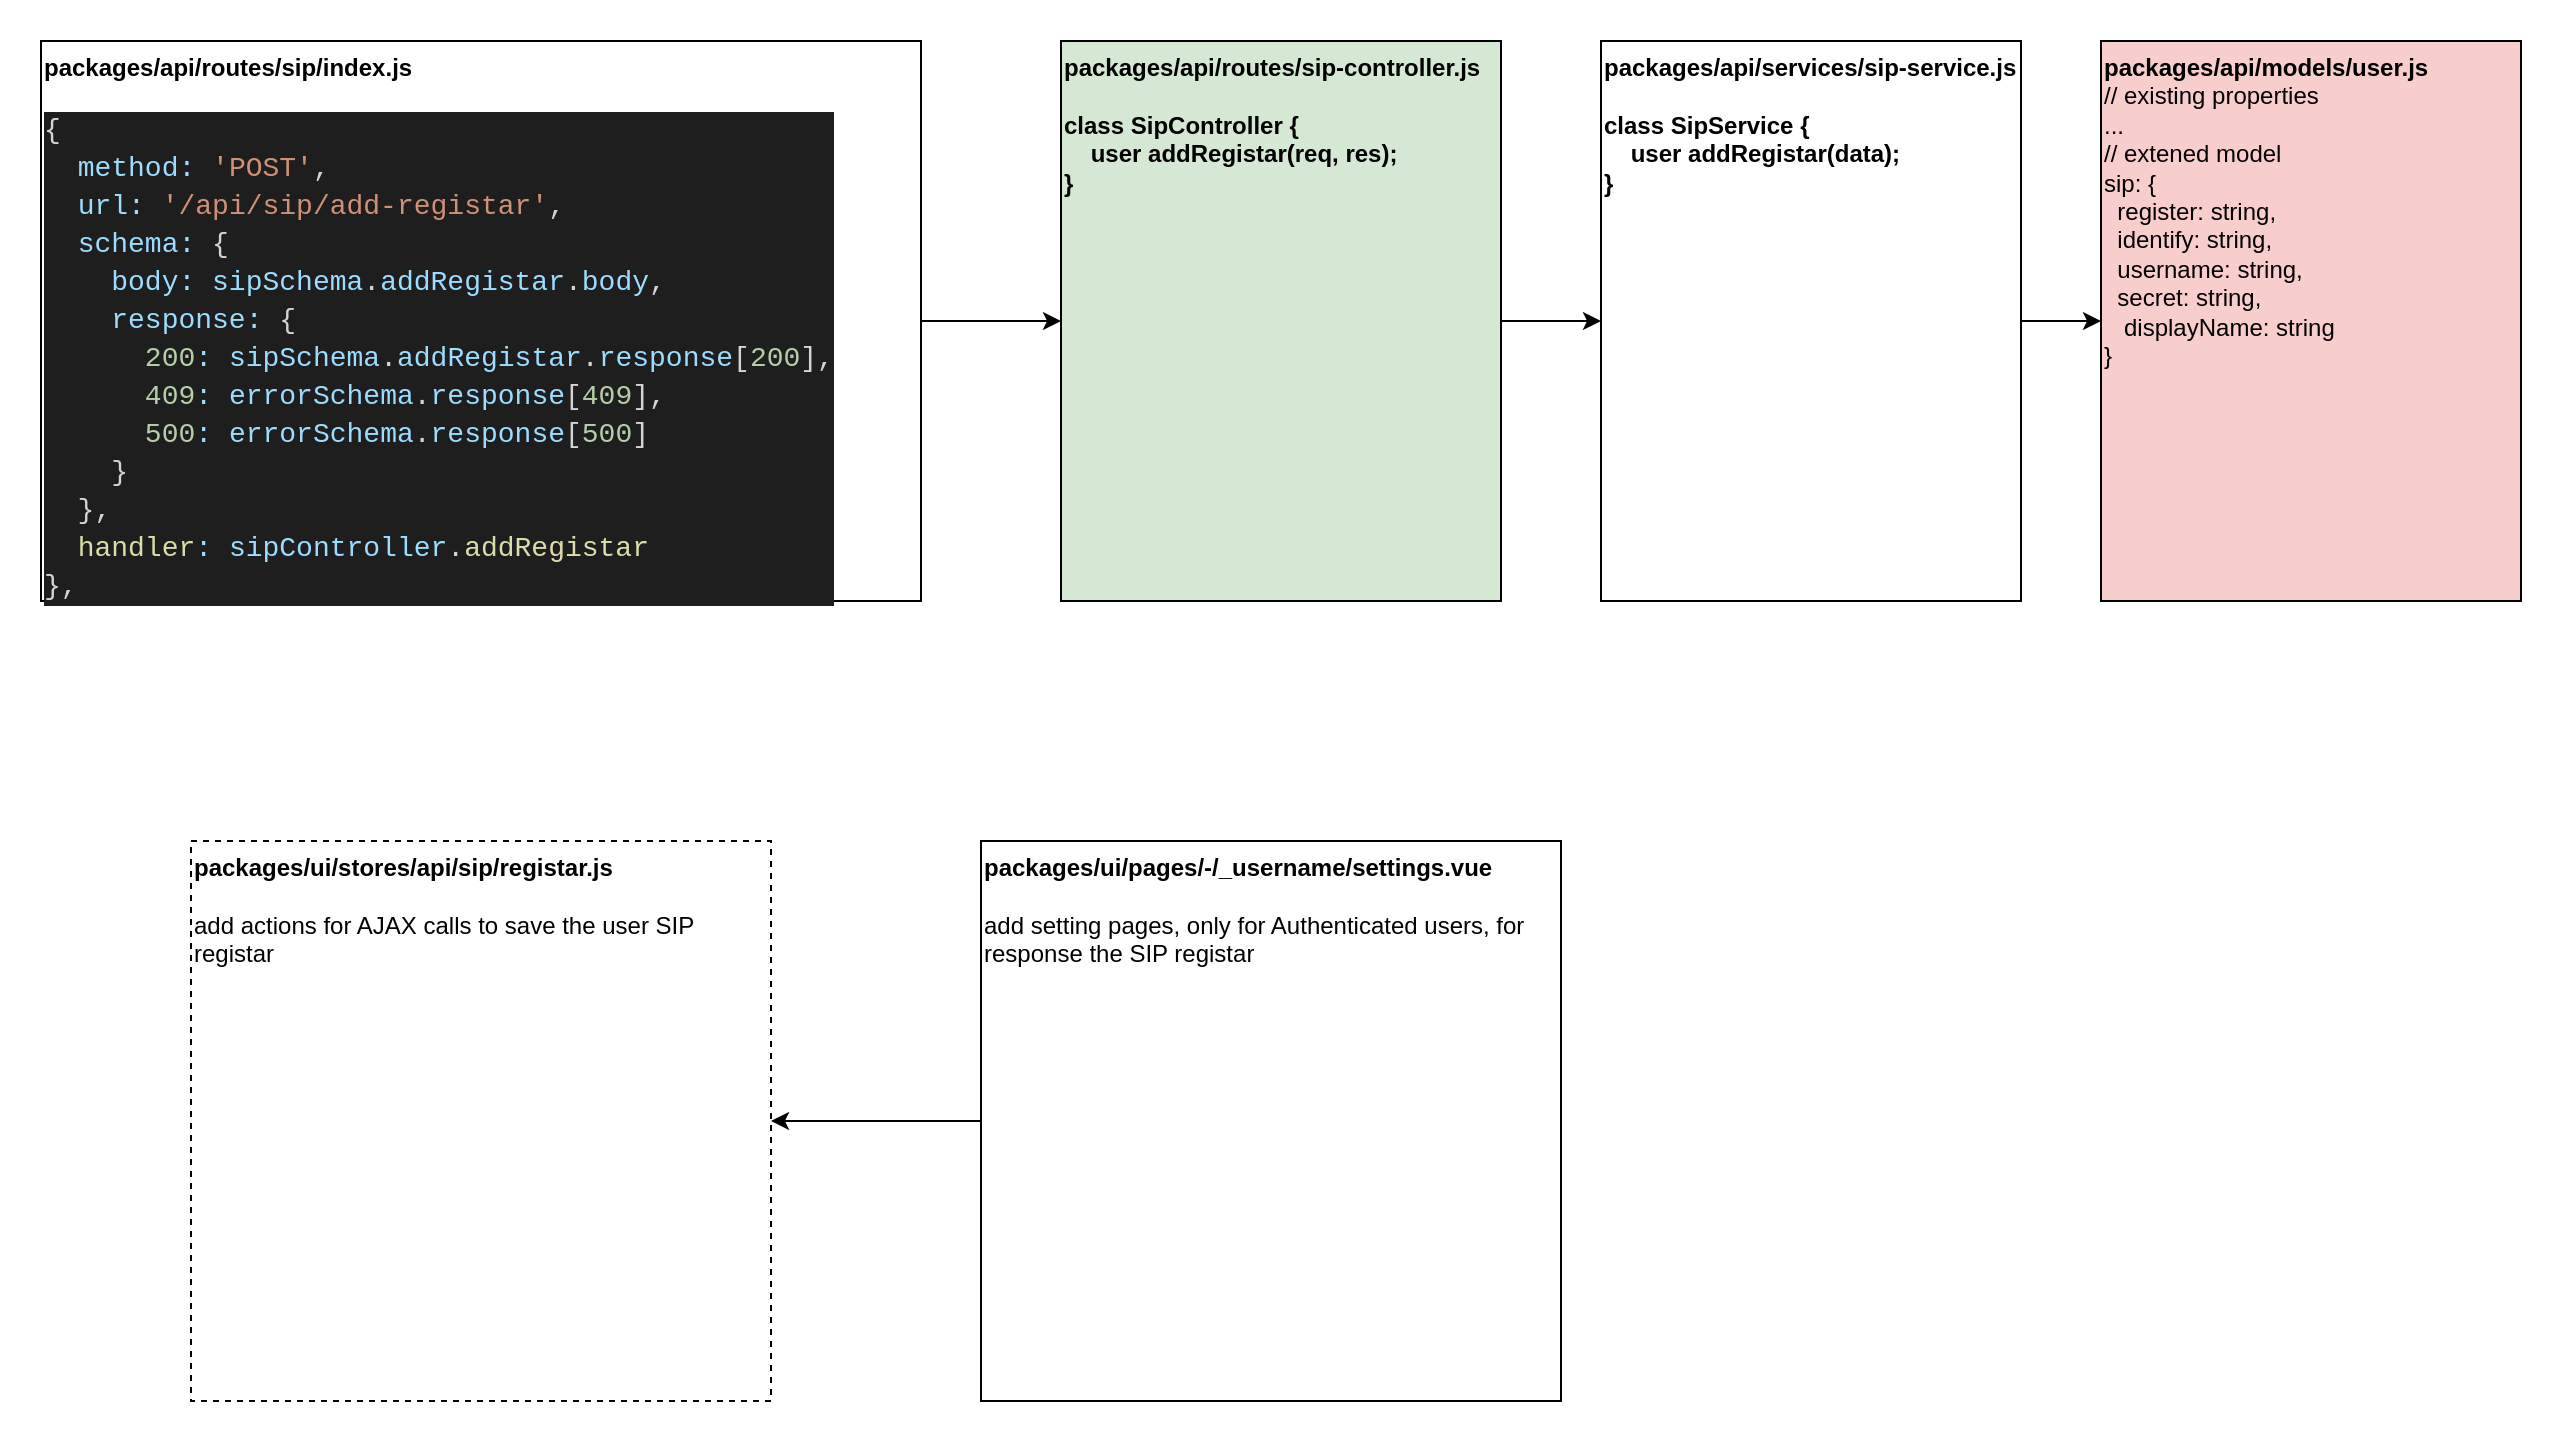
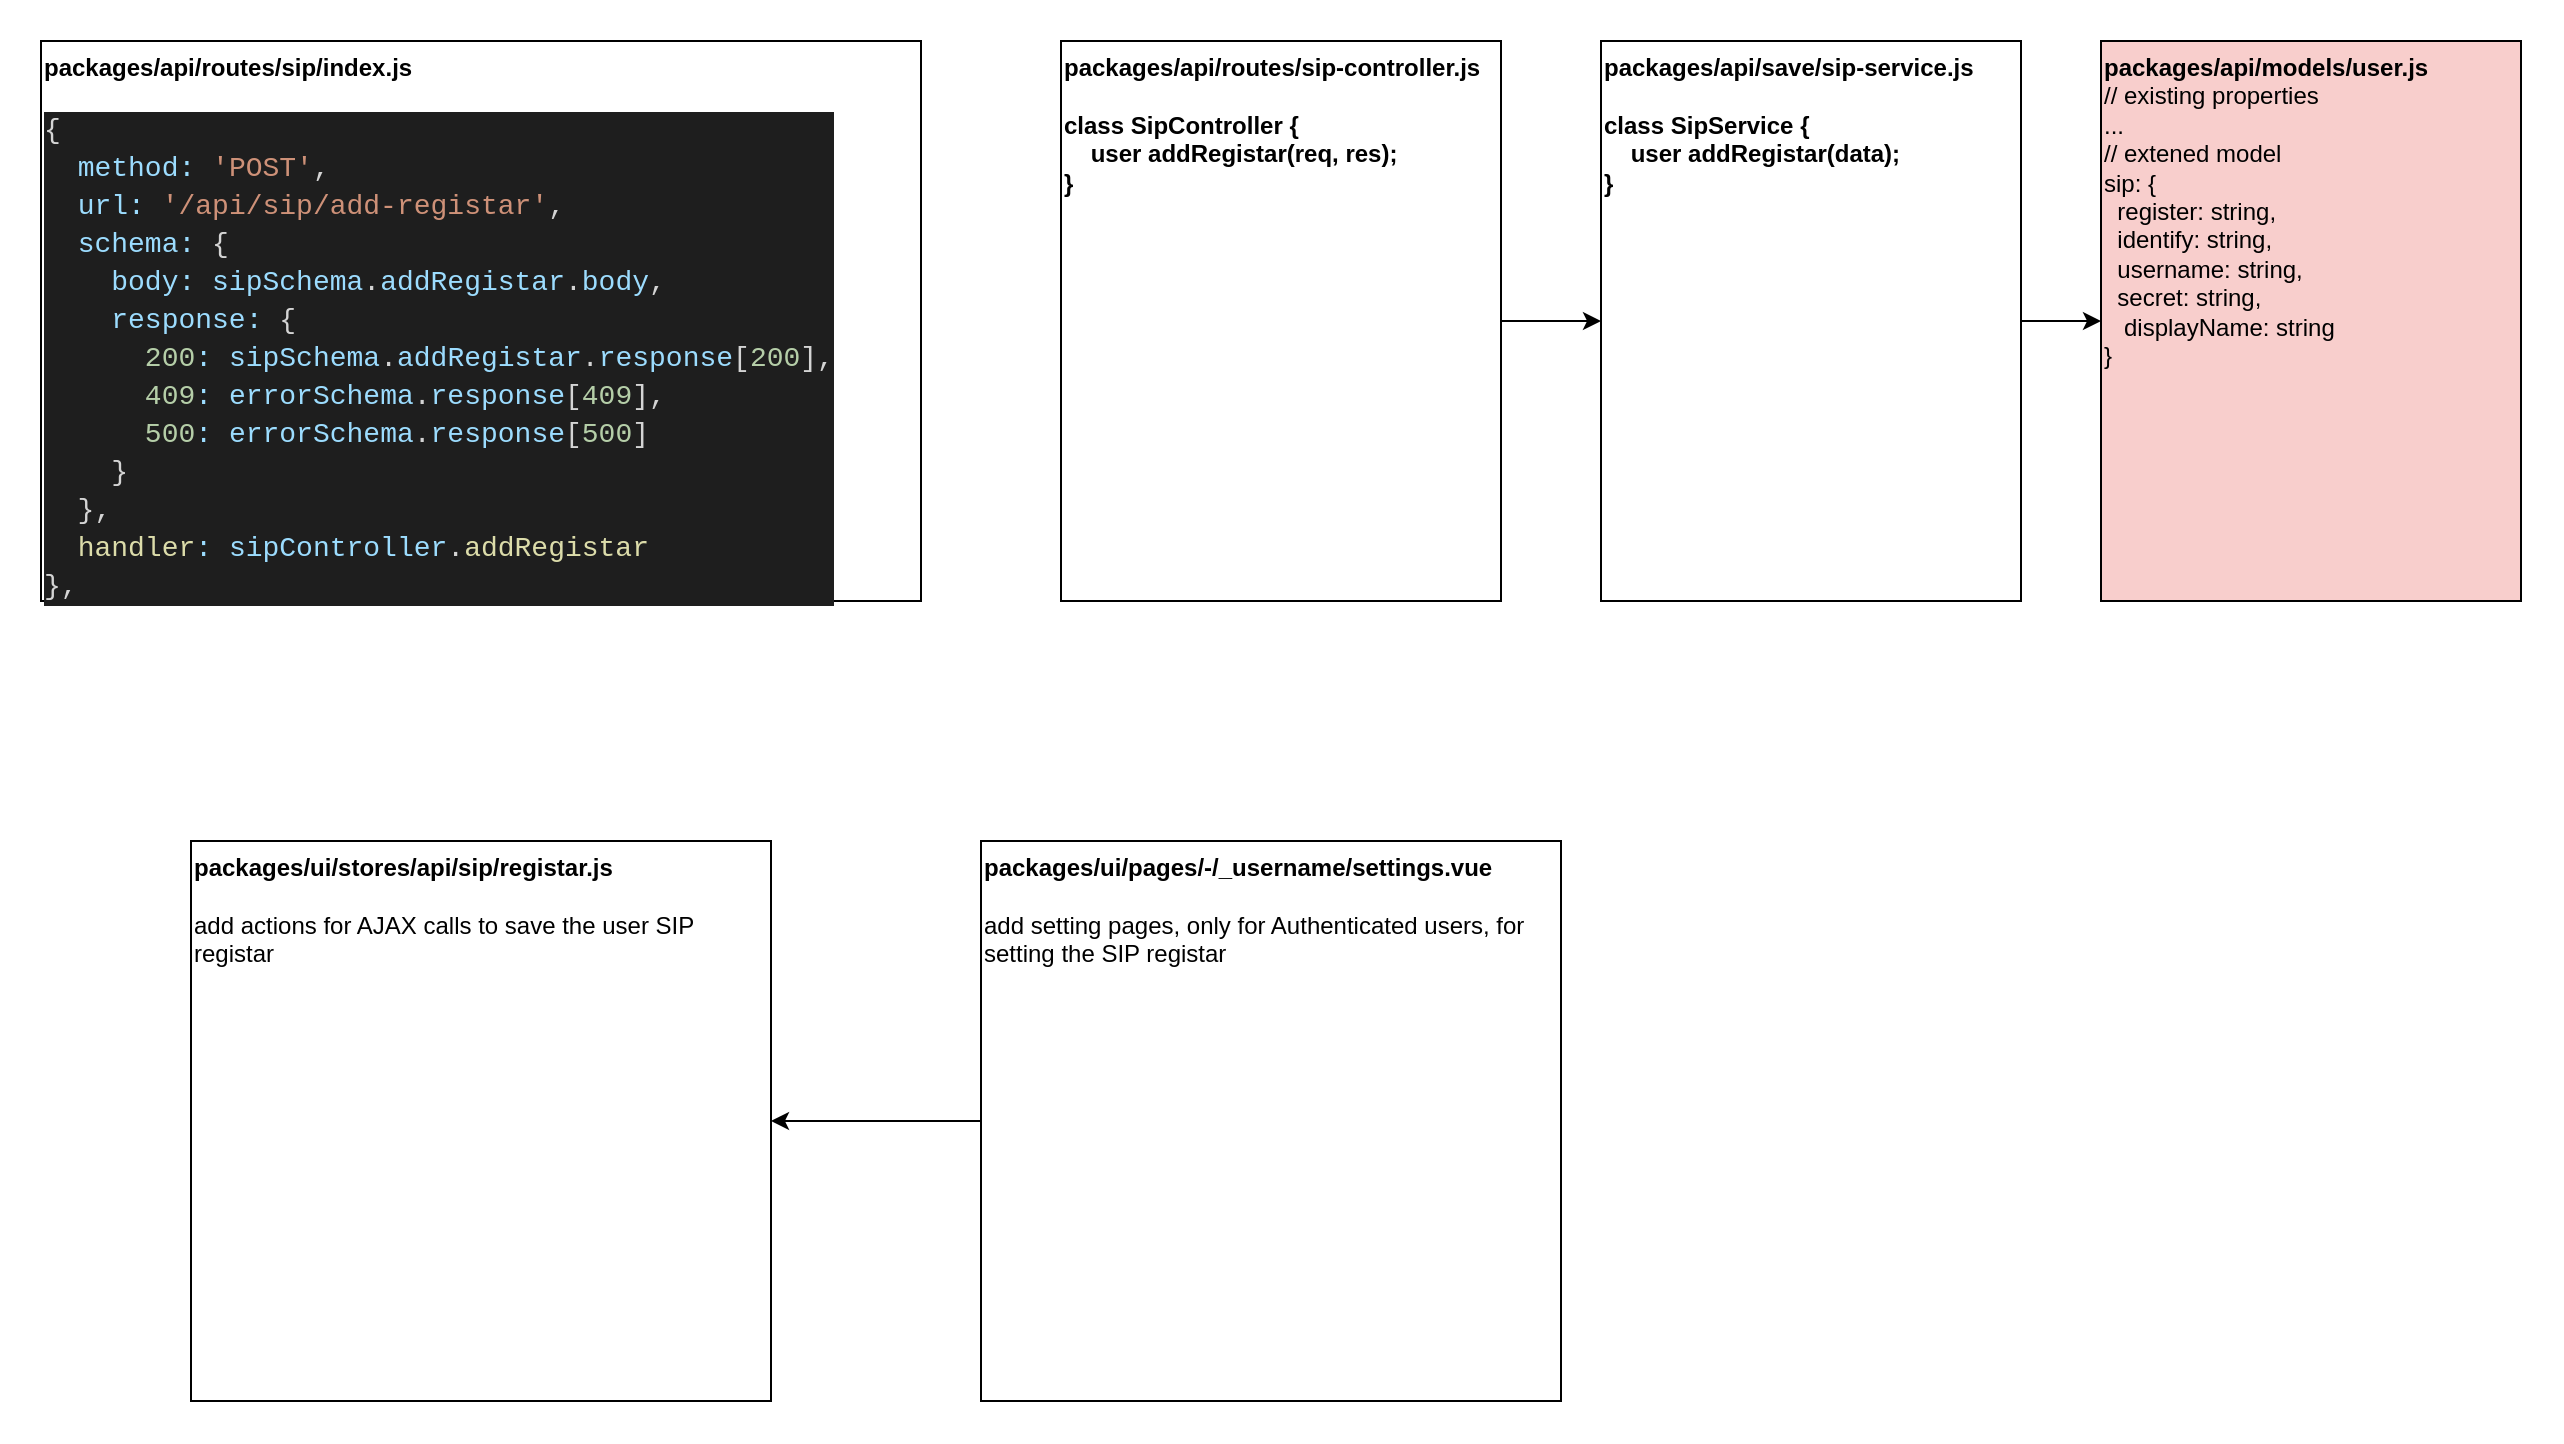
(1813, 127) -> (1808, 113)
(984, 321) -> none
(1281, 321) -> (1281, 321)
(1273, 898) -> (1273, 898)
(481, 1121) -> (481, 1121)
